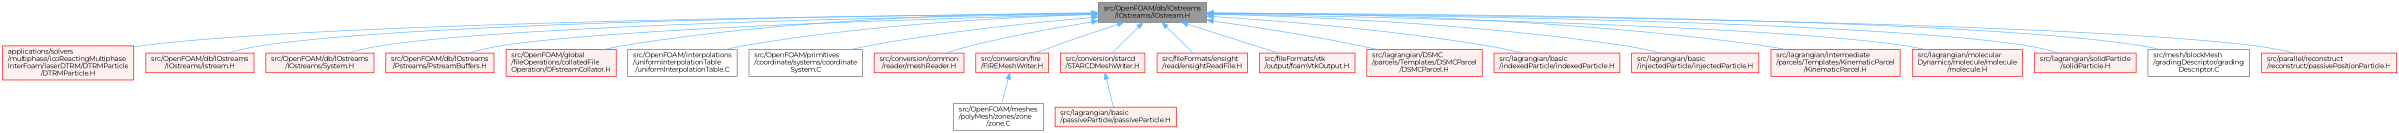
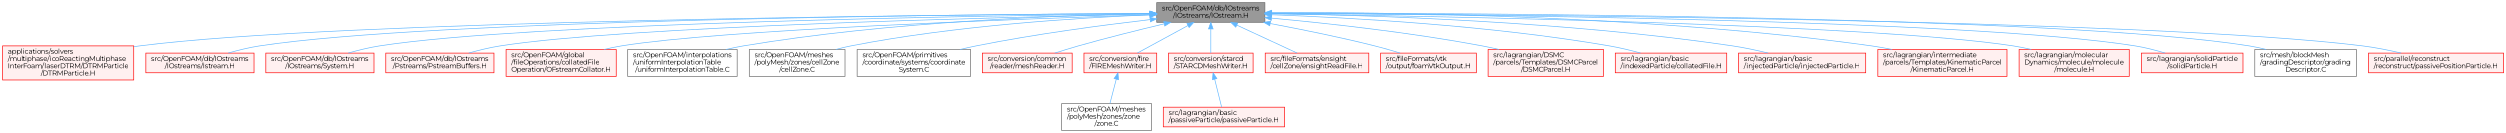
none -> (797, 63)
(1202, 63) -> (1317, 63)
(1557, 63) -> (1671, 63)
